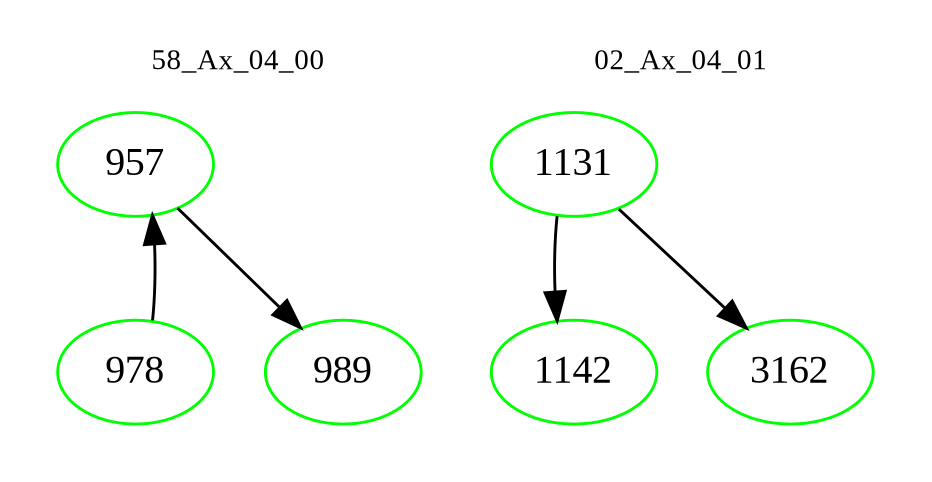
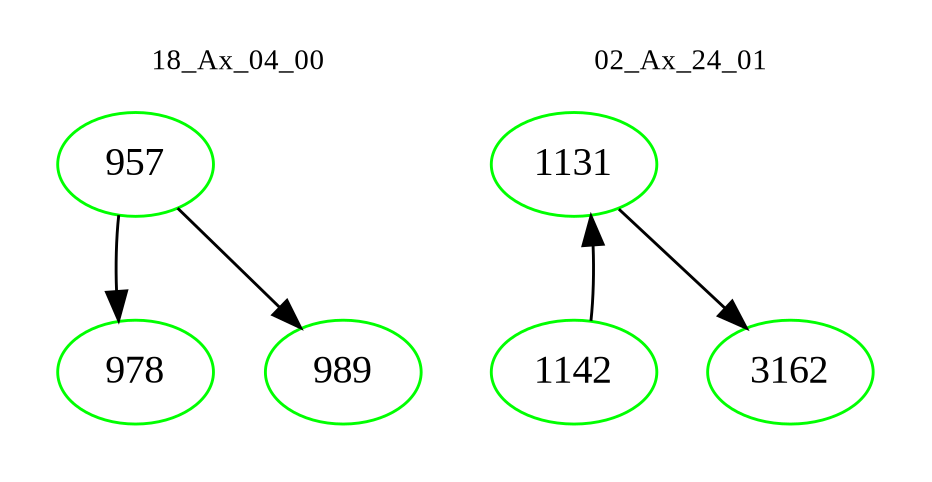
(239, 62) -> (239, 62)
(682, 62) -> (682, 62)
(555, 254) -> (593, 283)
(155, 283) -> (116, 253)
